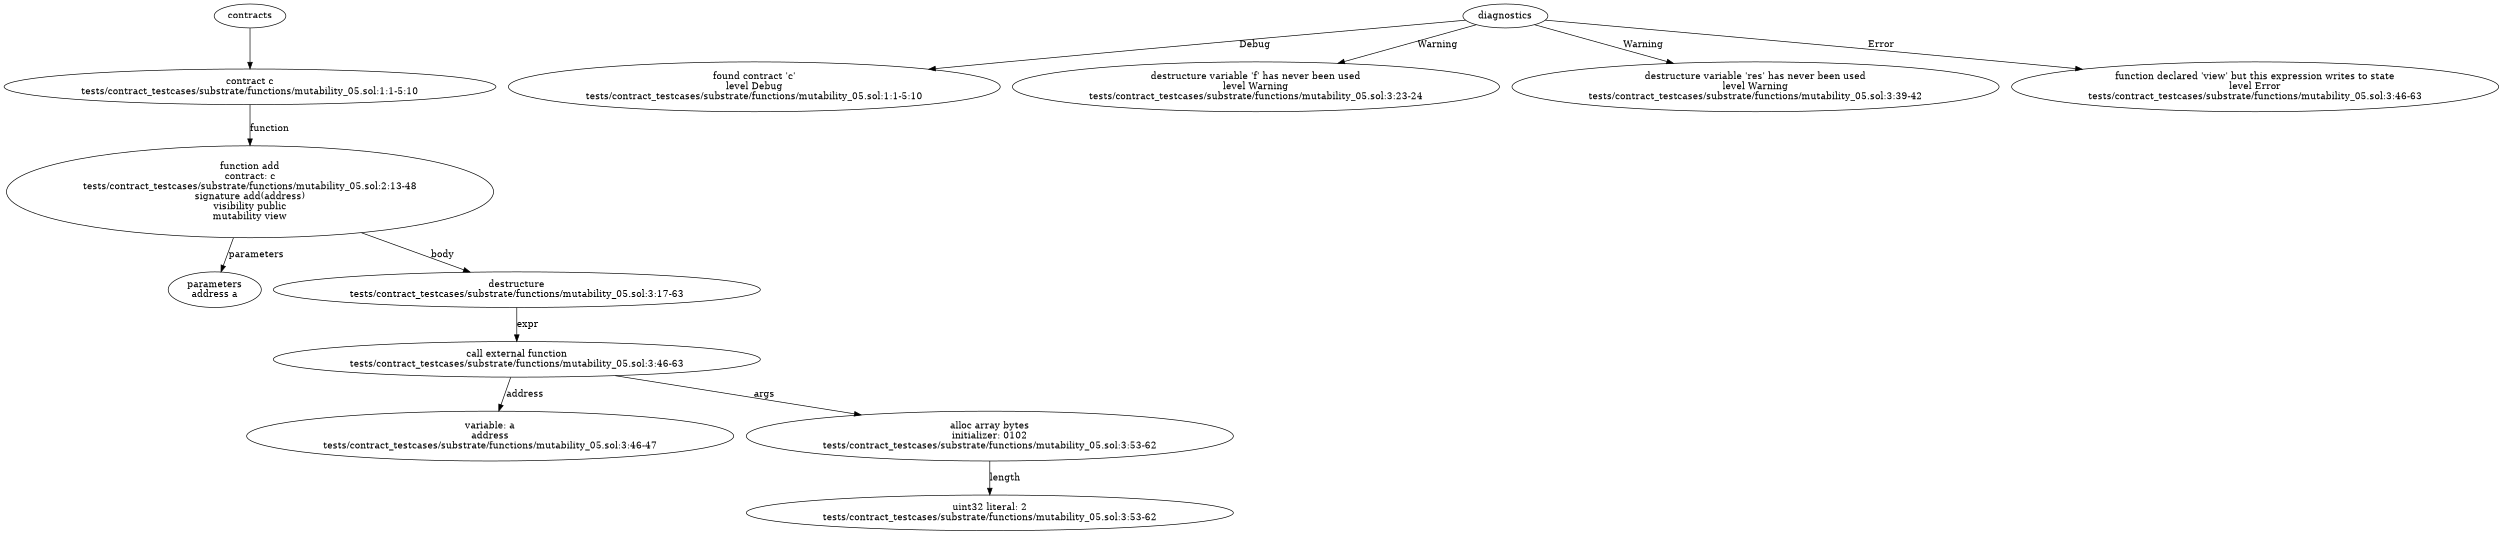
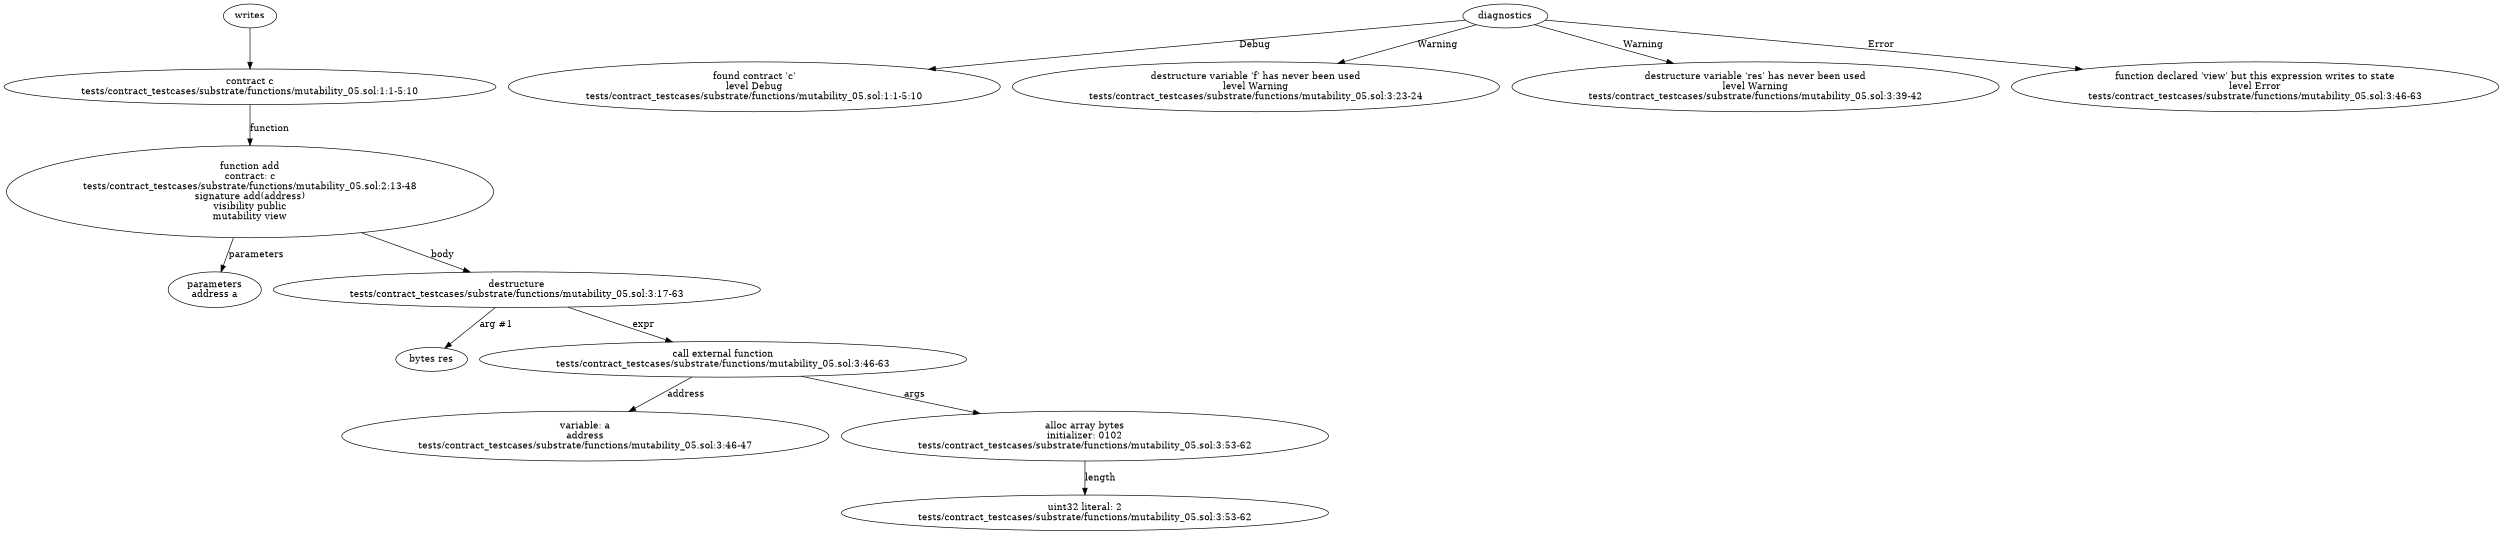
(250, 16) -> (250, 16)
none -> (432, 359)
